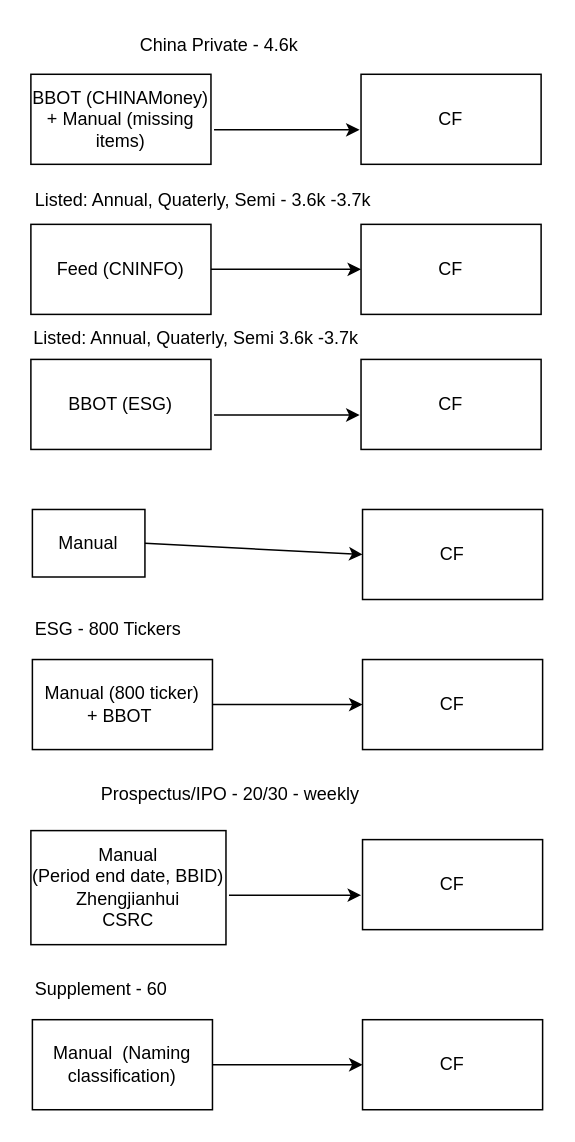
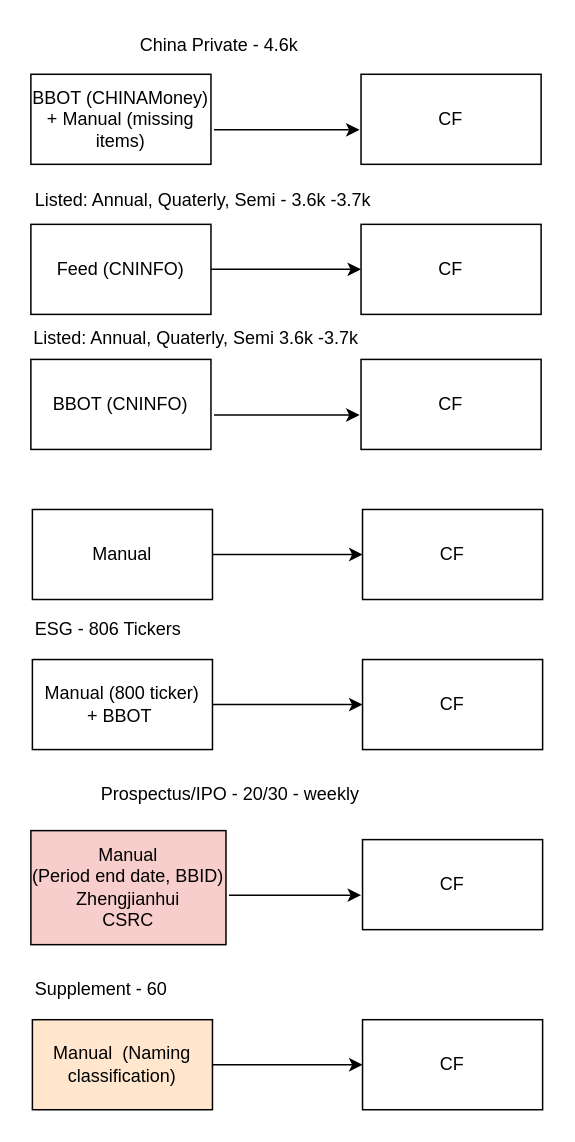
(121, 404) -> (121, 404)
(89, 543) -> (122, 554)
(112, 630) -> (112, 630)
(128, 887) -> (128, 887)
(122, 1064) -> (122, 1064)
